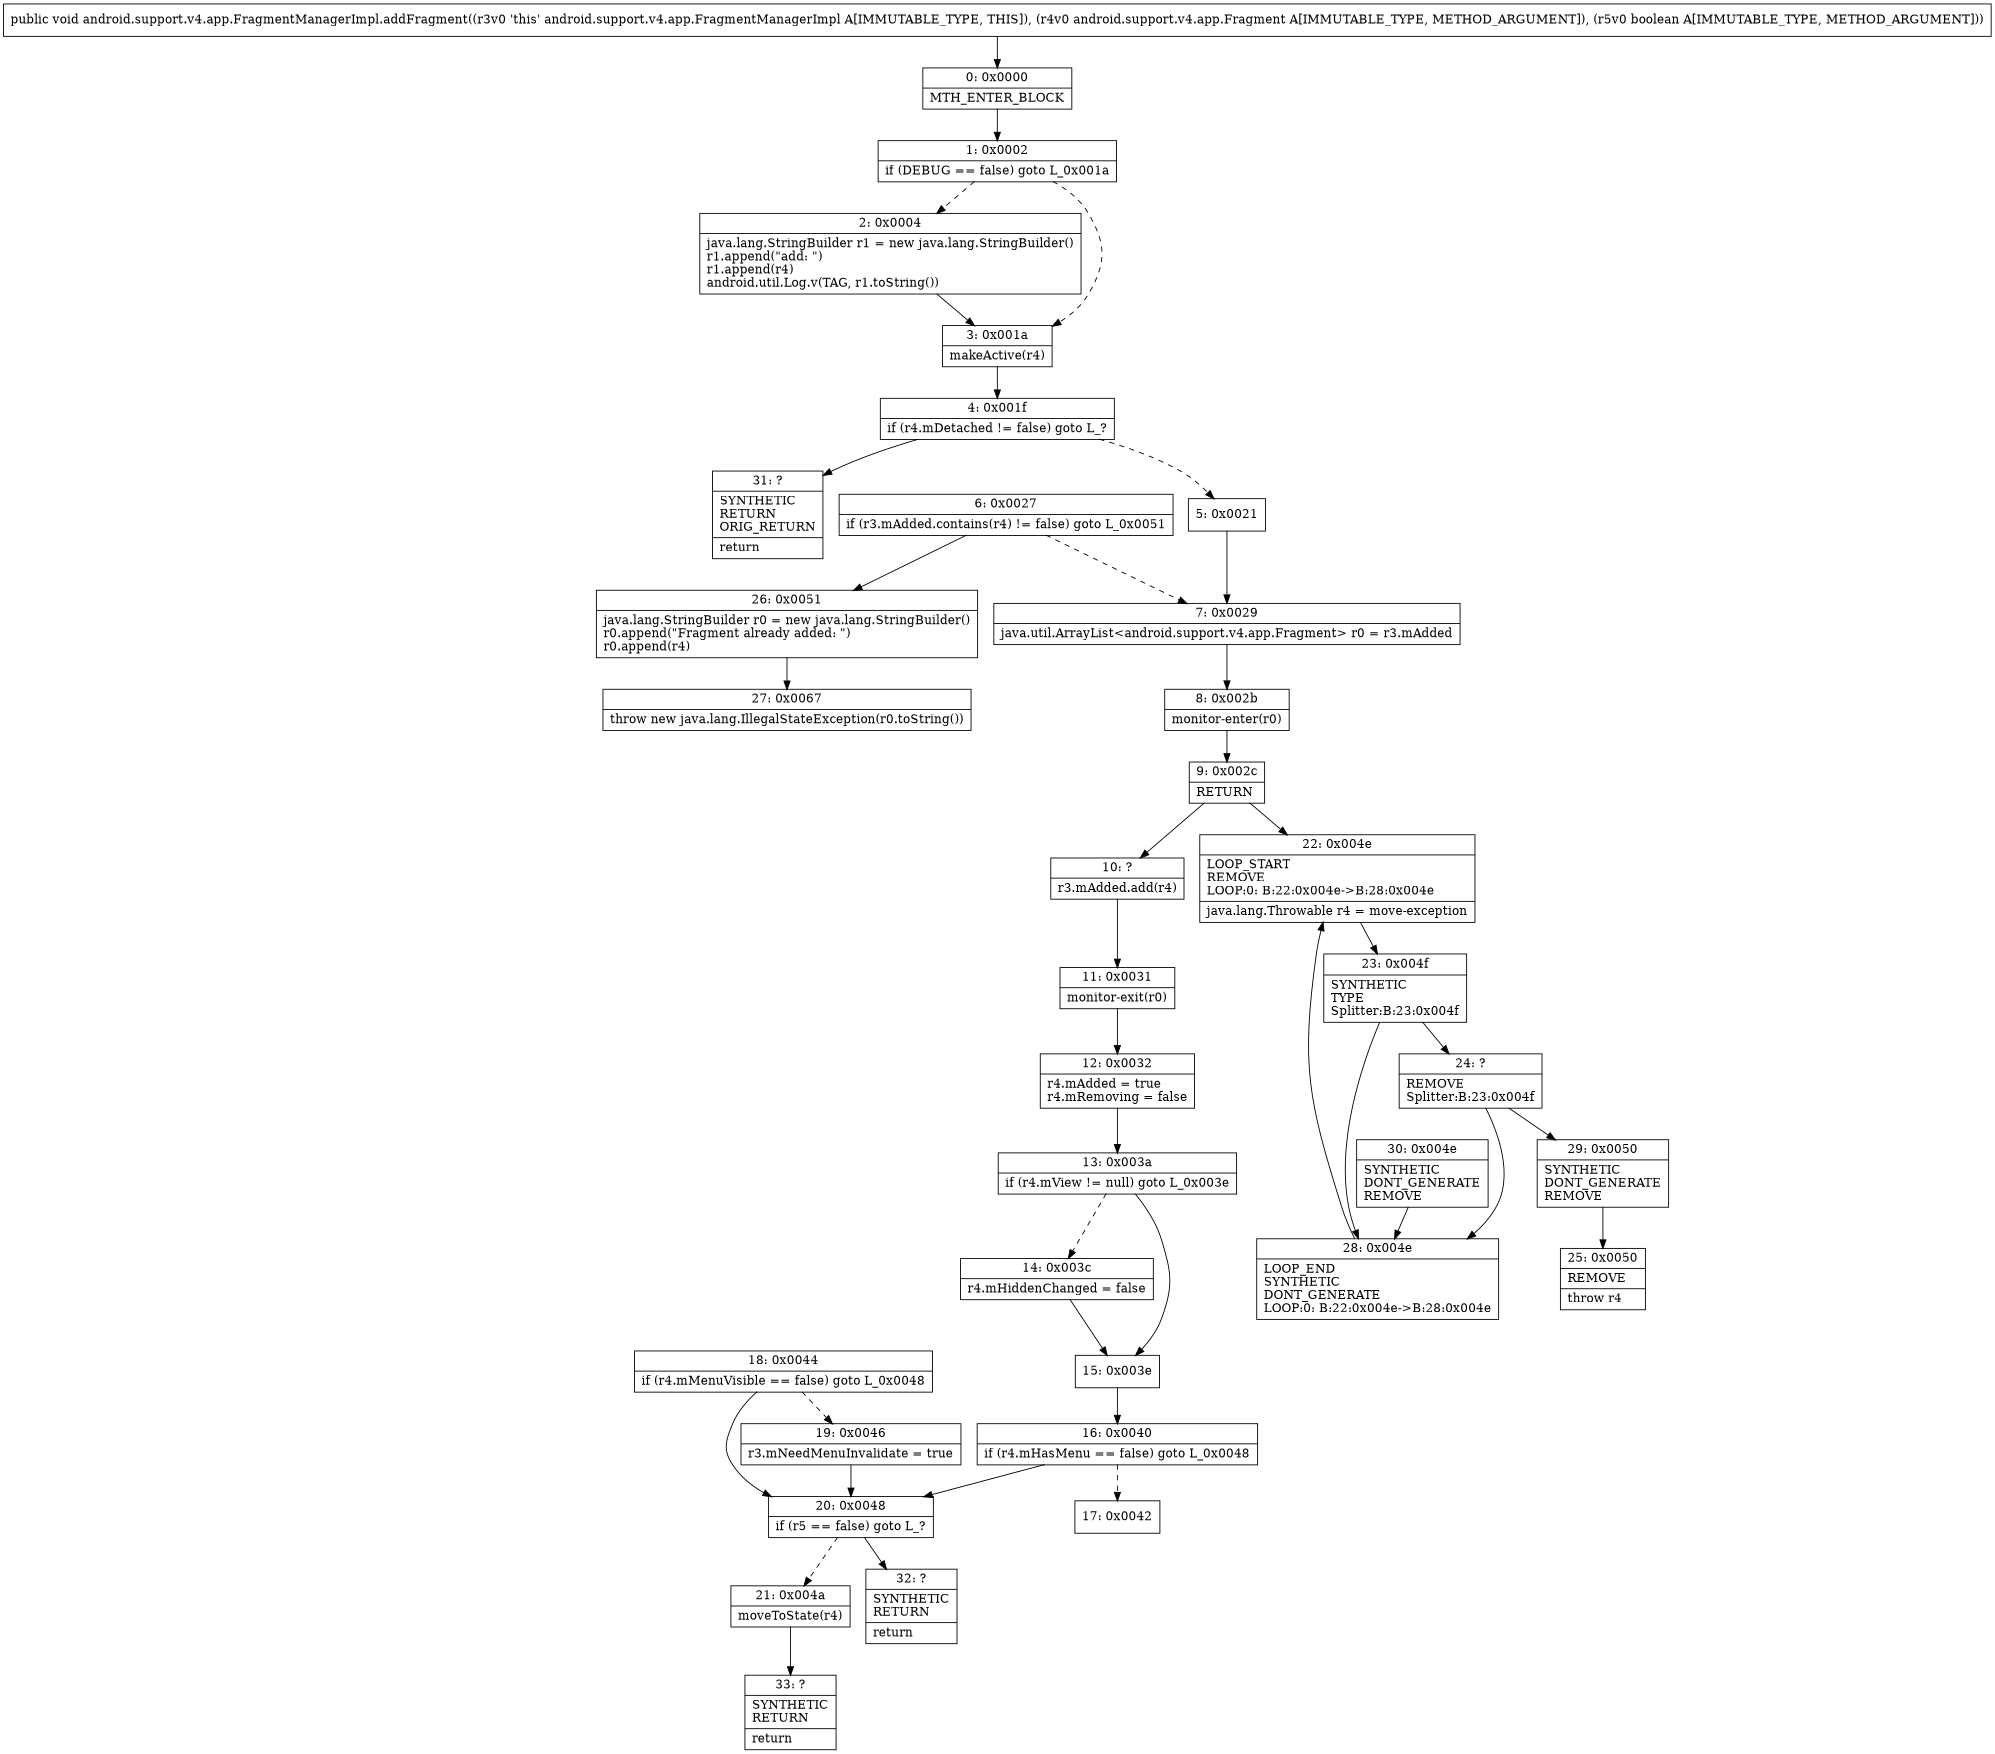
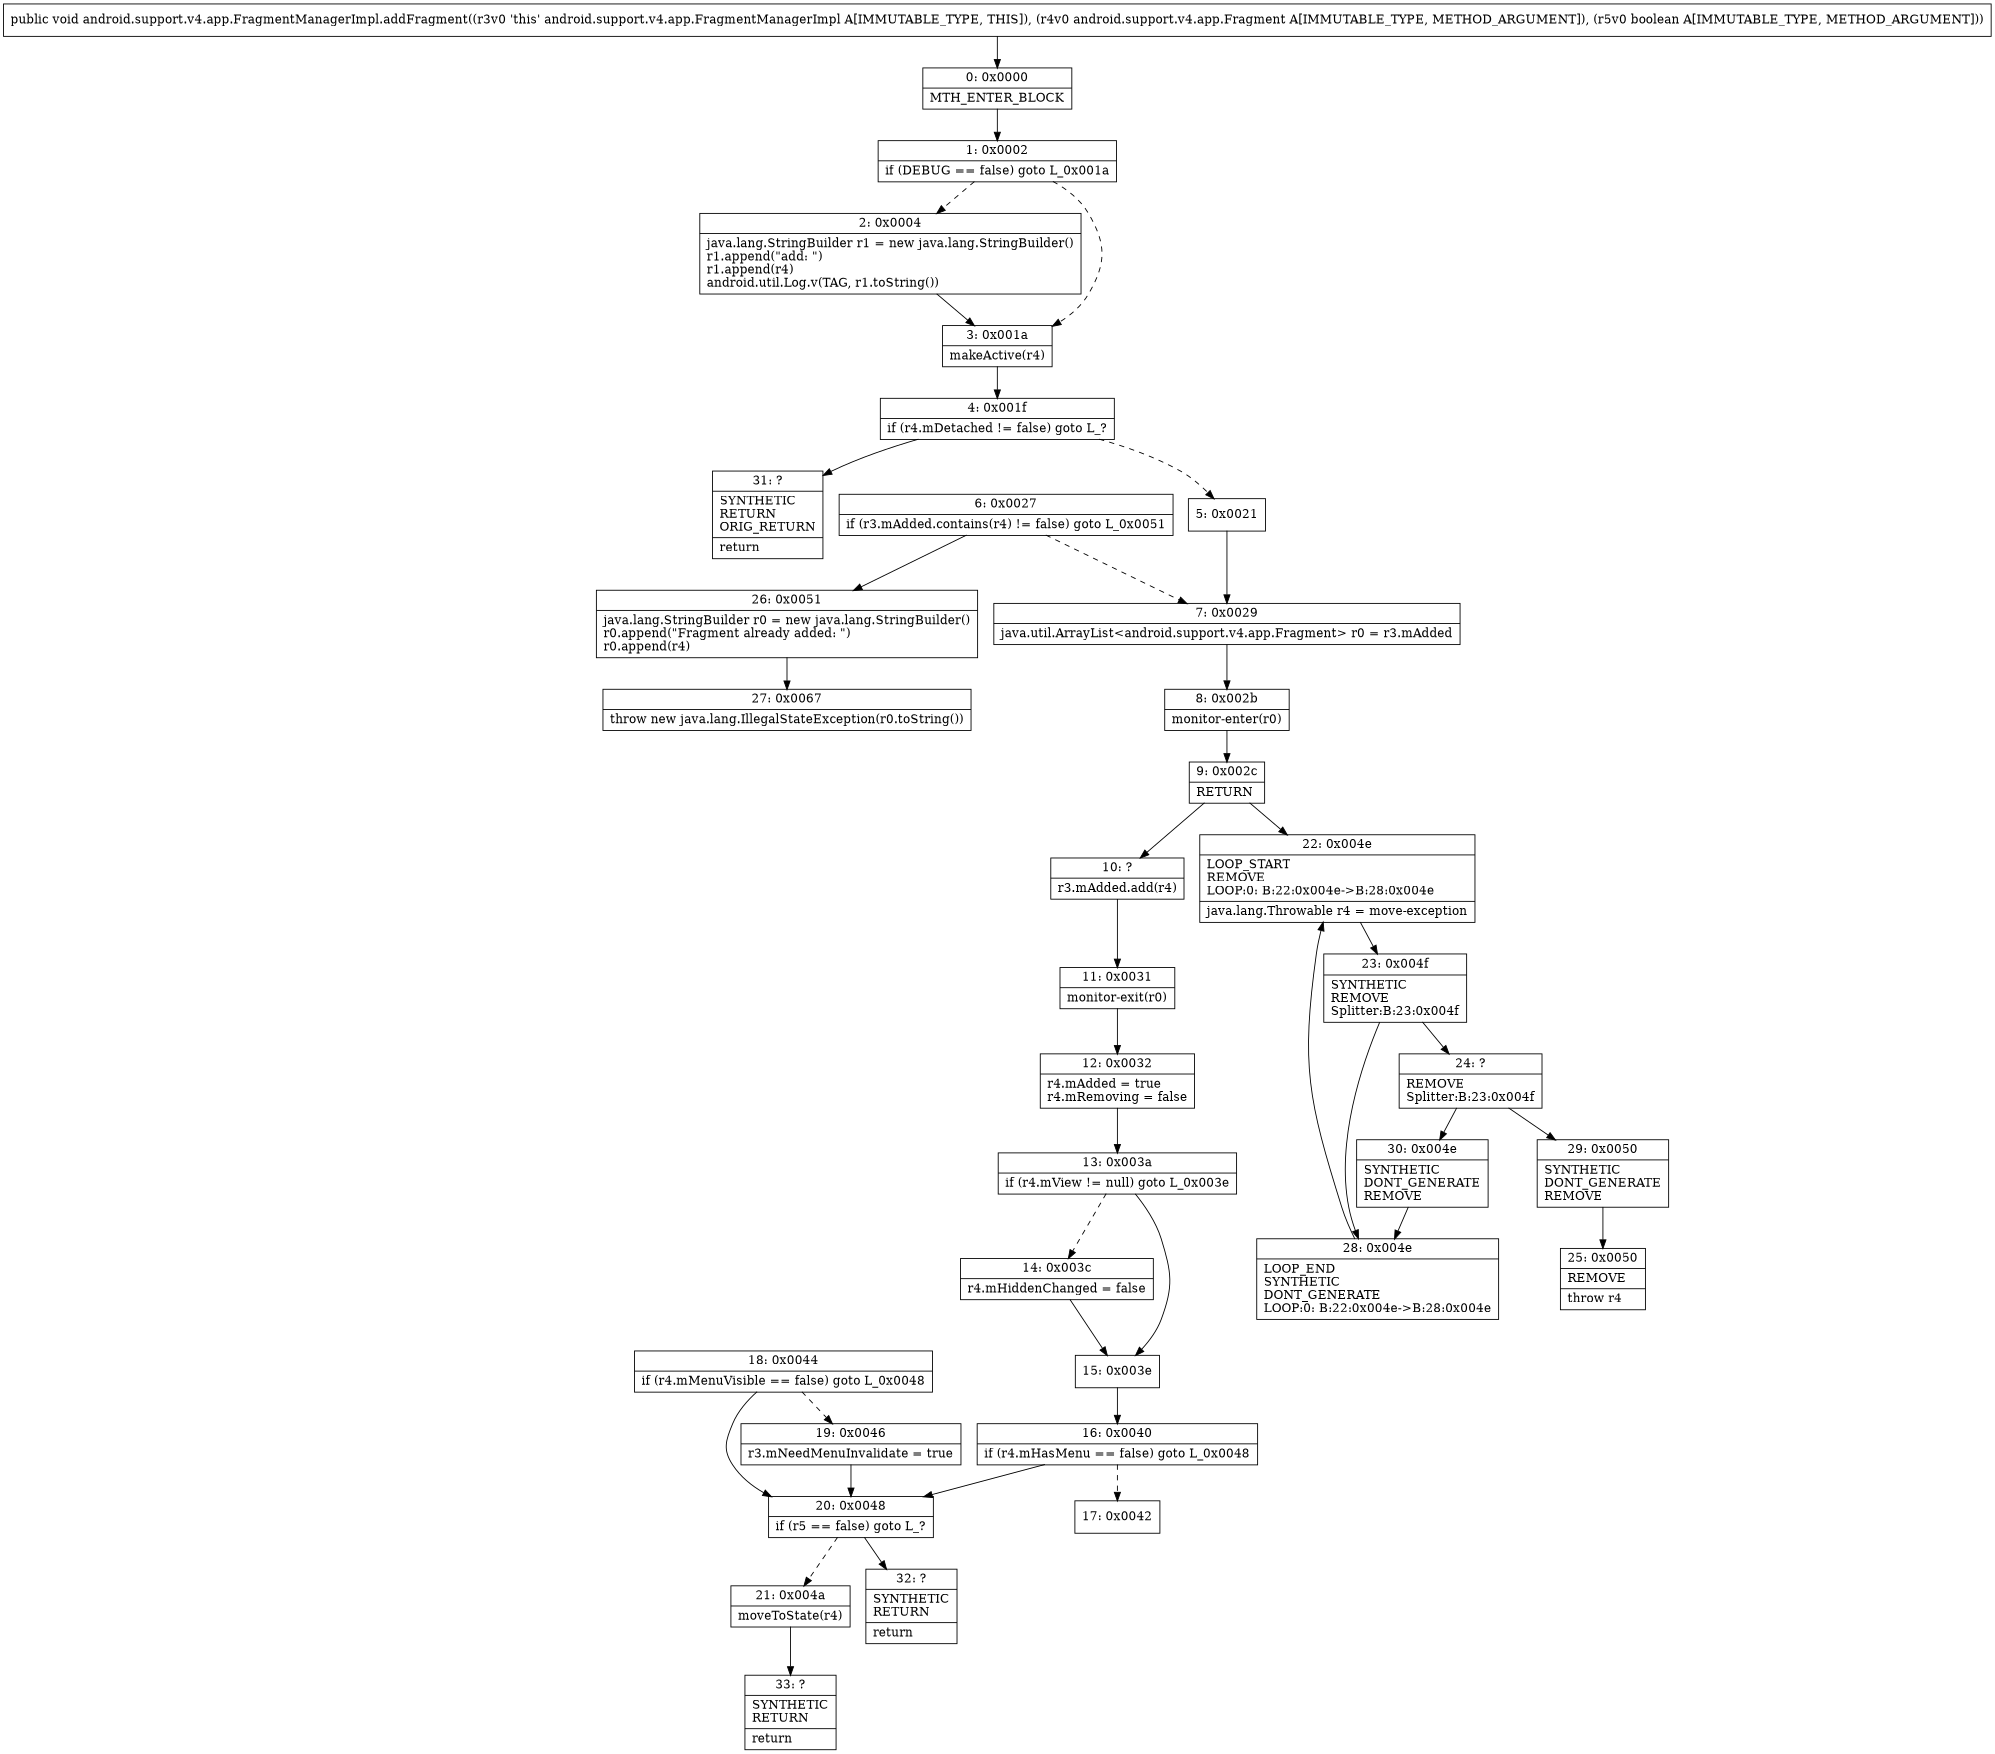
(1348, 998) -> (1360, 998)
(1504, 1174) -> (1450, 1120)
